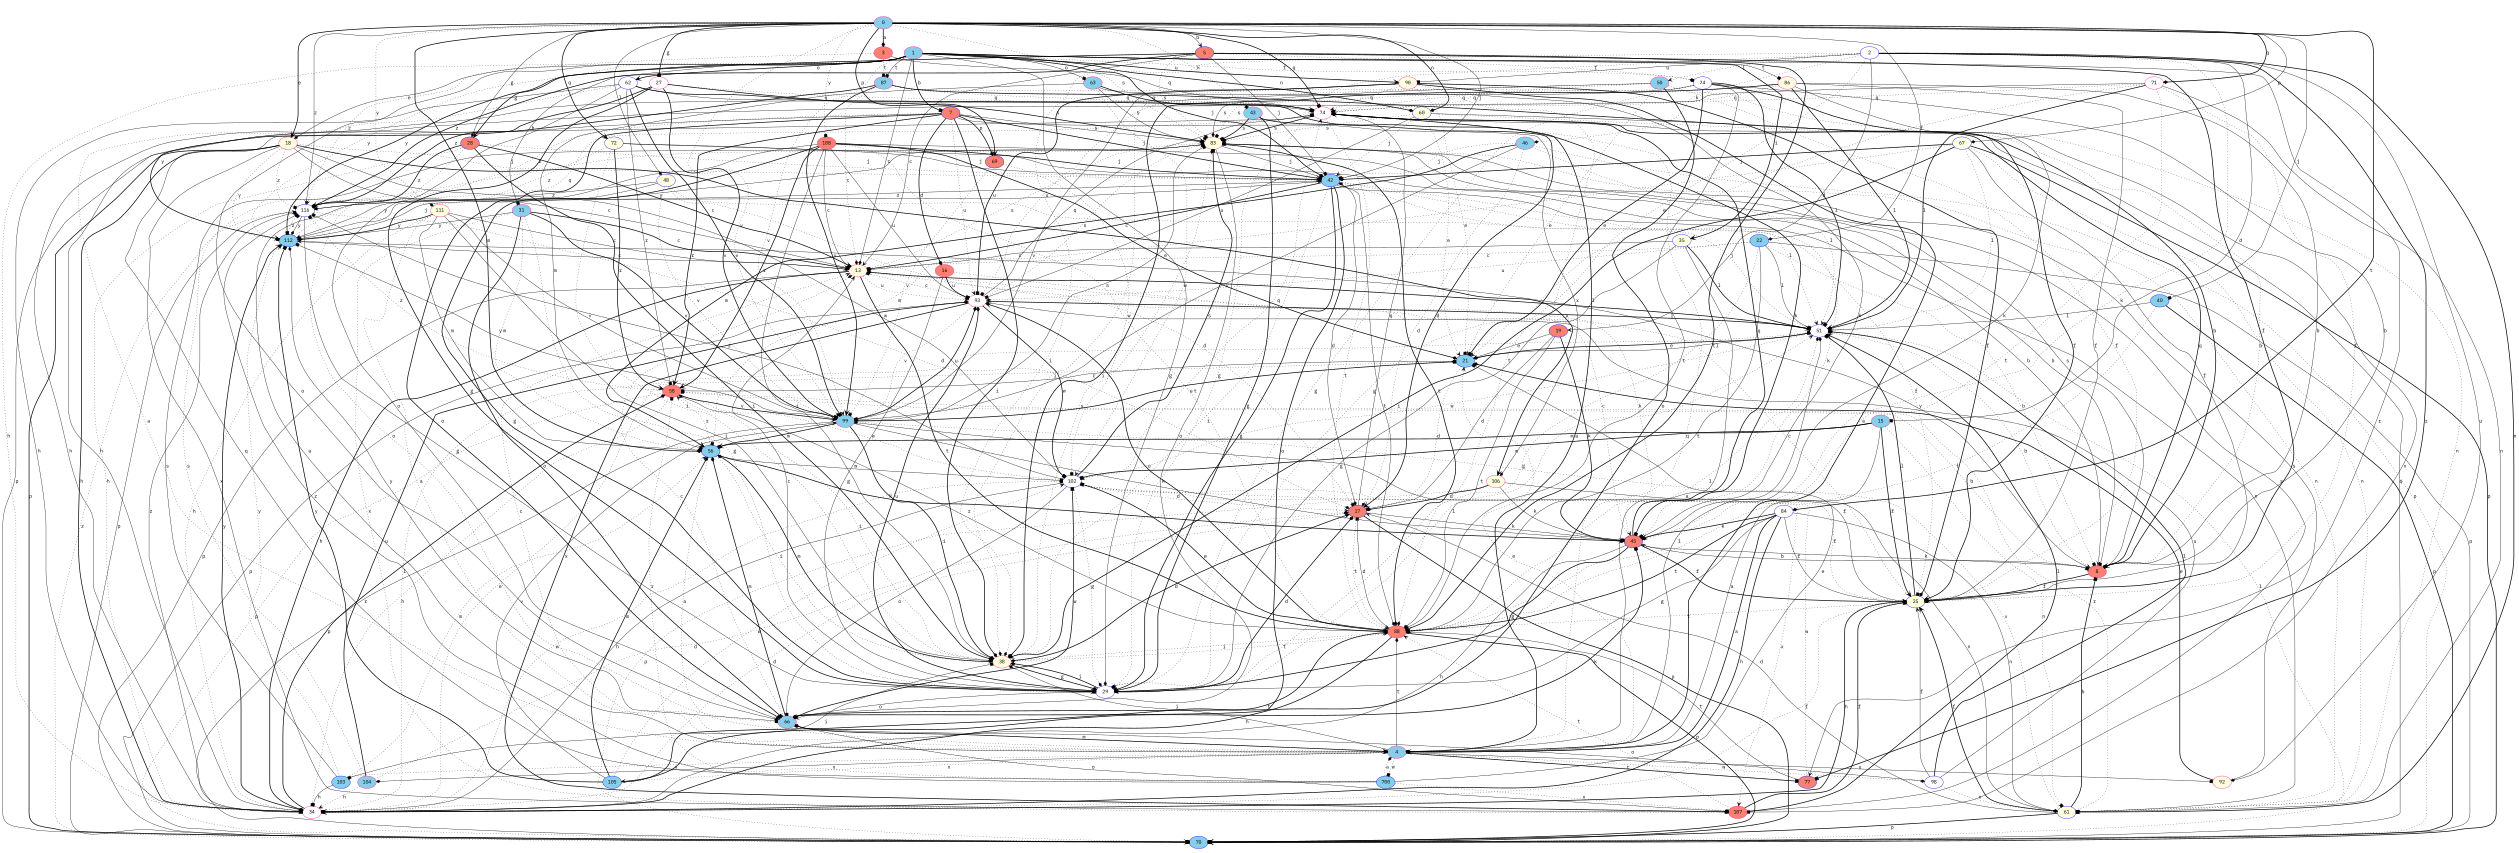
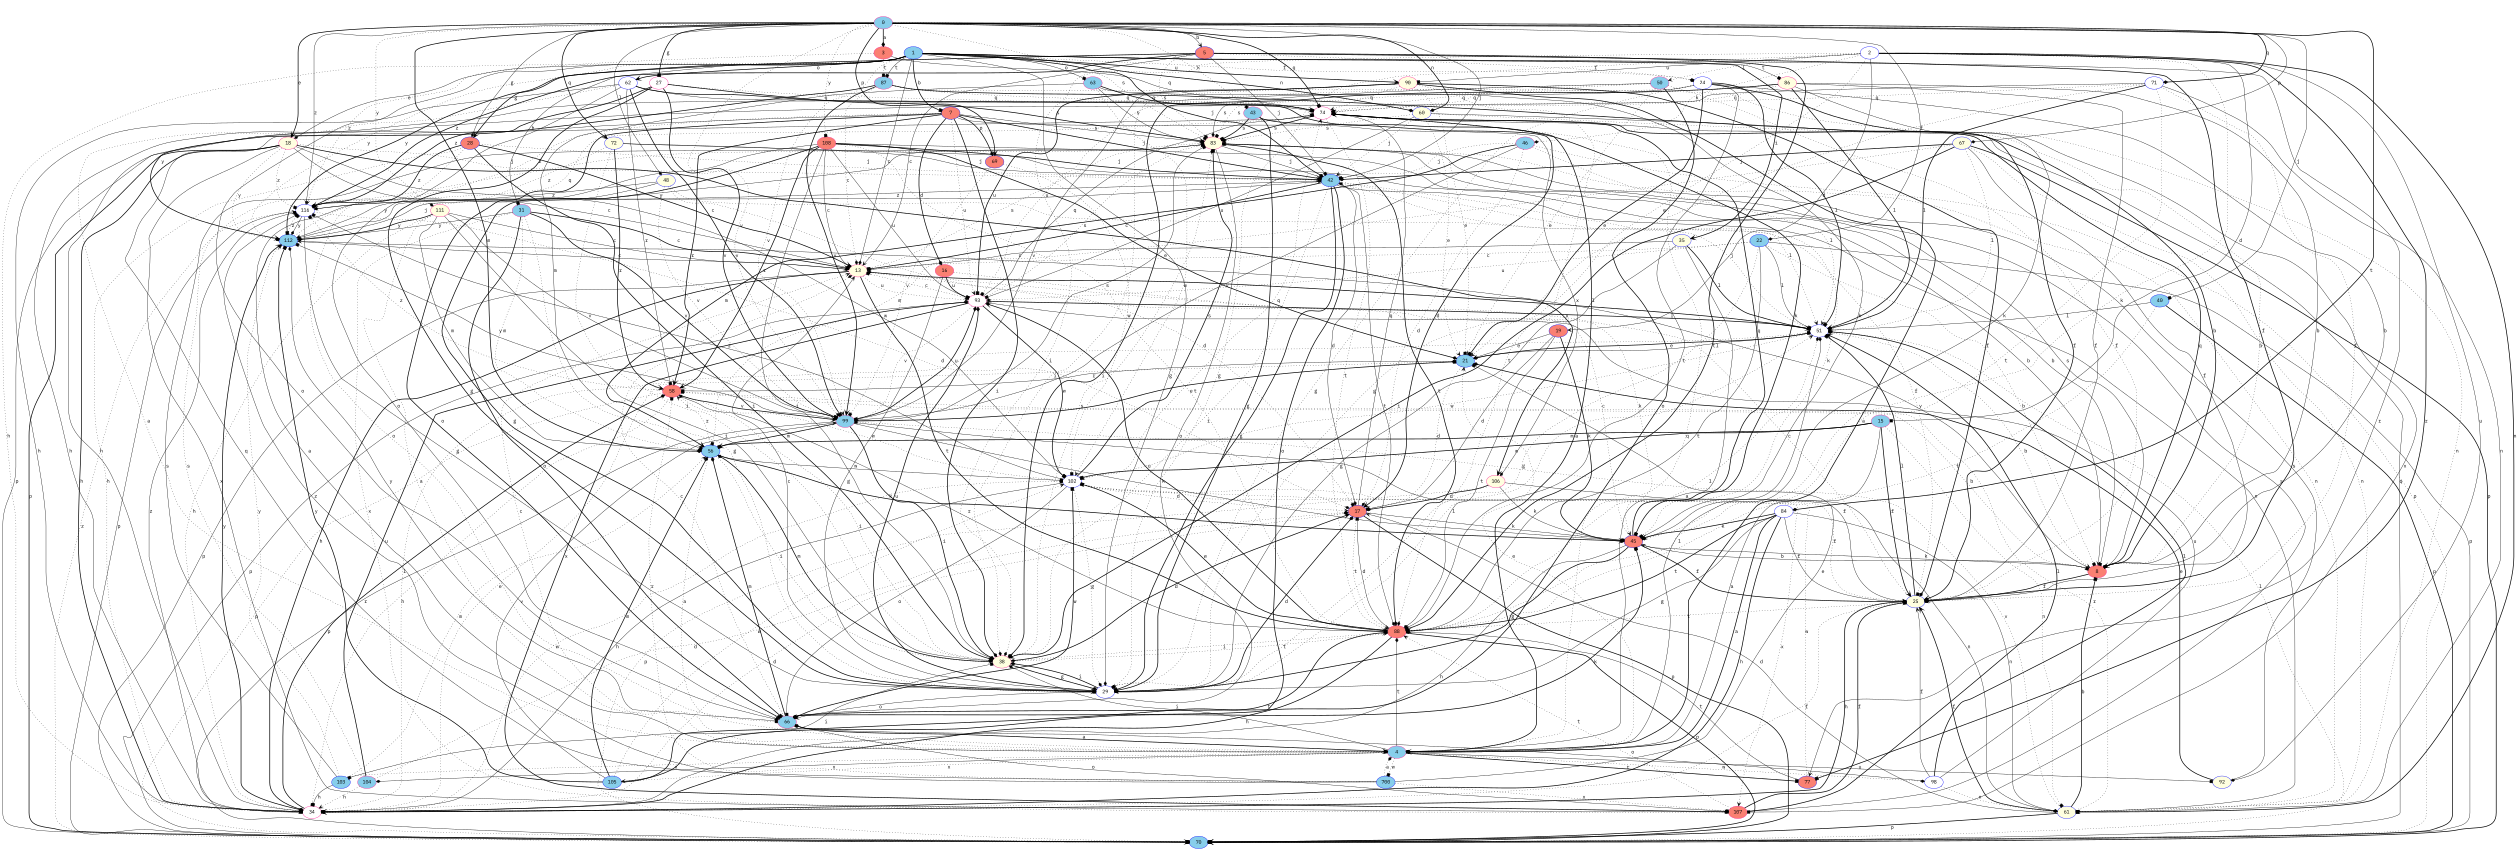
(913, 53) -> (913, 53)
(2154, 83) -> (2154, 83)
(1084, 737) -> (1084, 737)
(2222, 782) -> (2222, 782)
